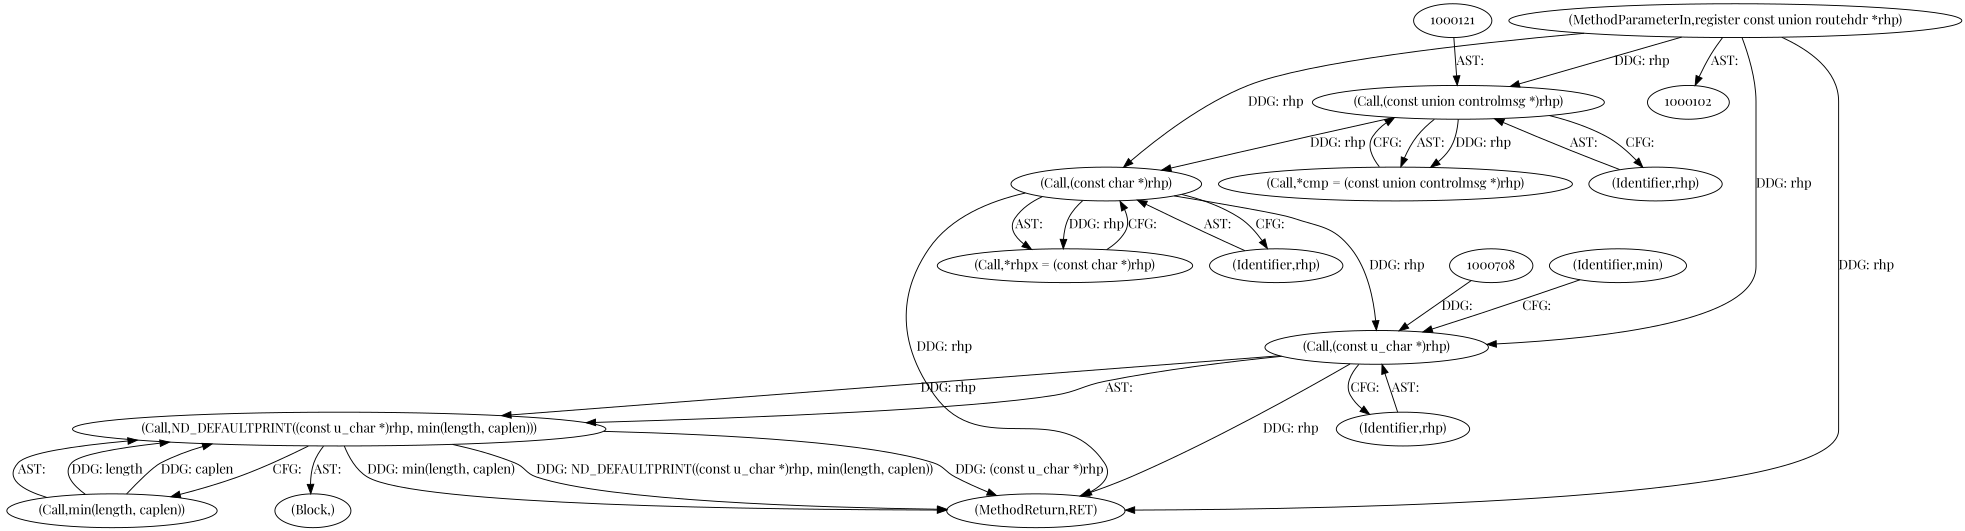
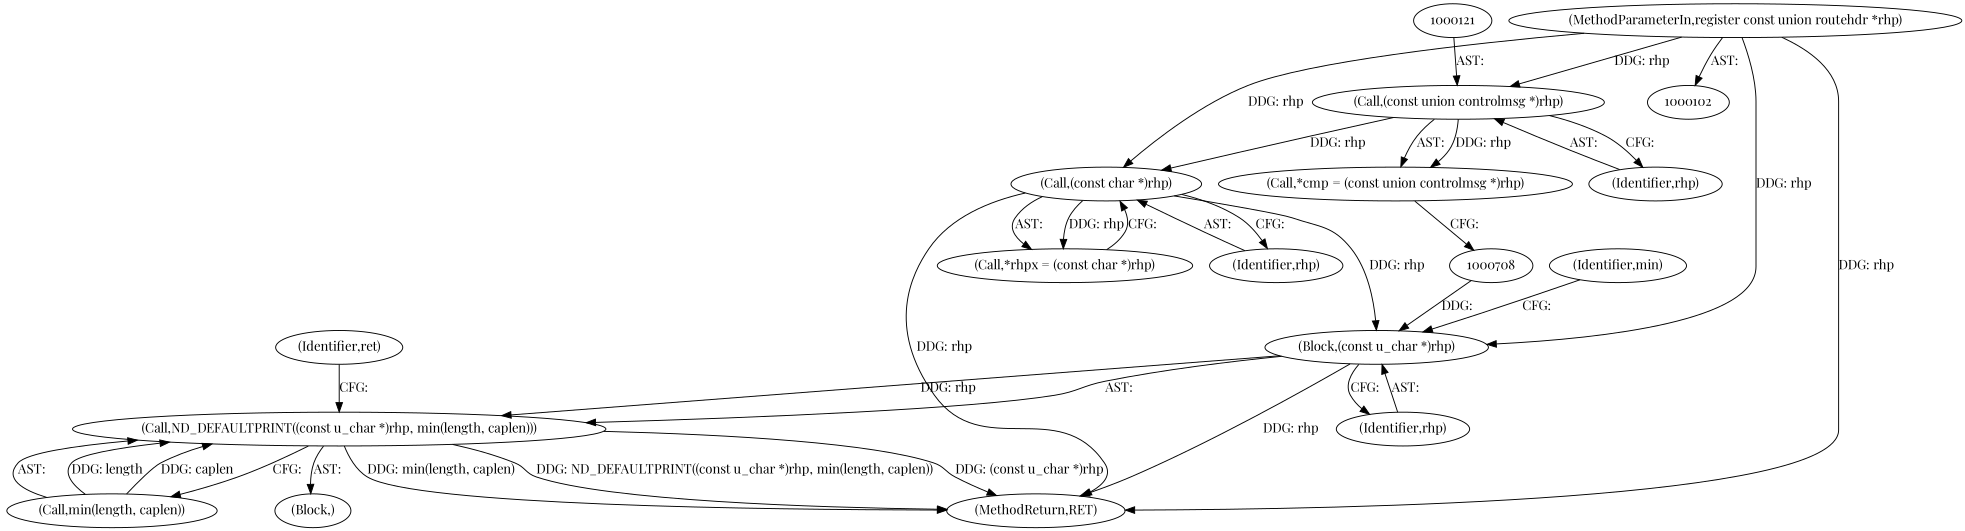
(1370, 143) -> (1441, 223)
none -> (339, 347)
(1377, 347) -> (1377, 347)
